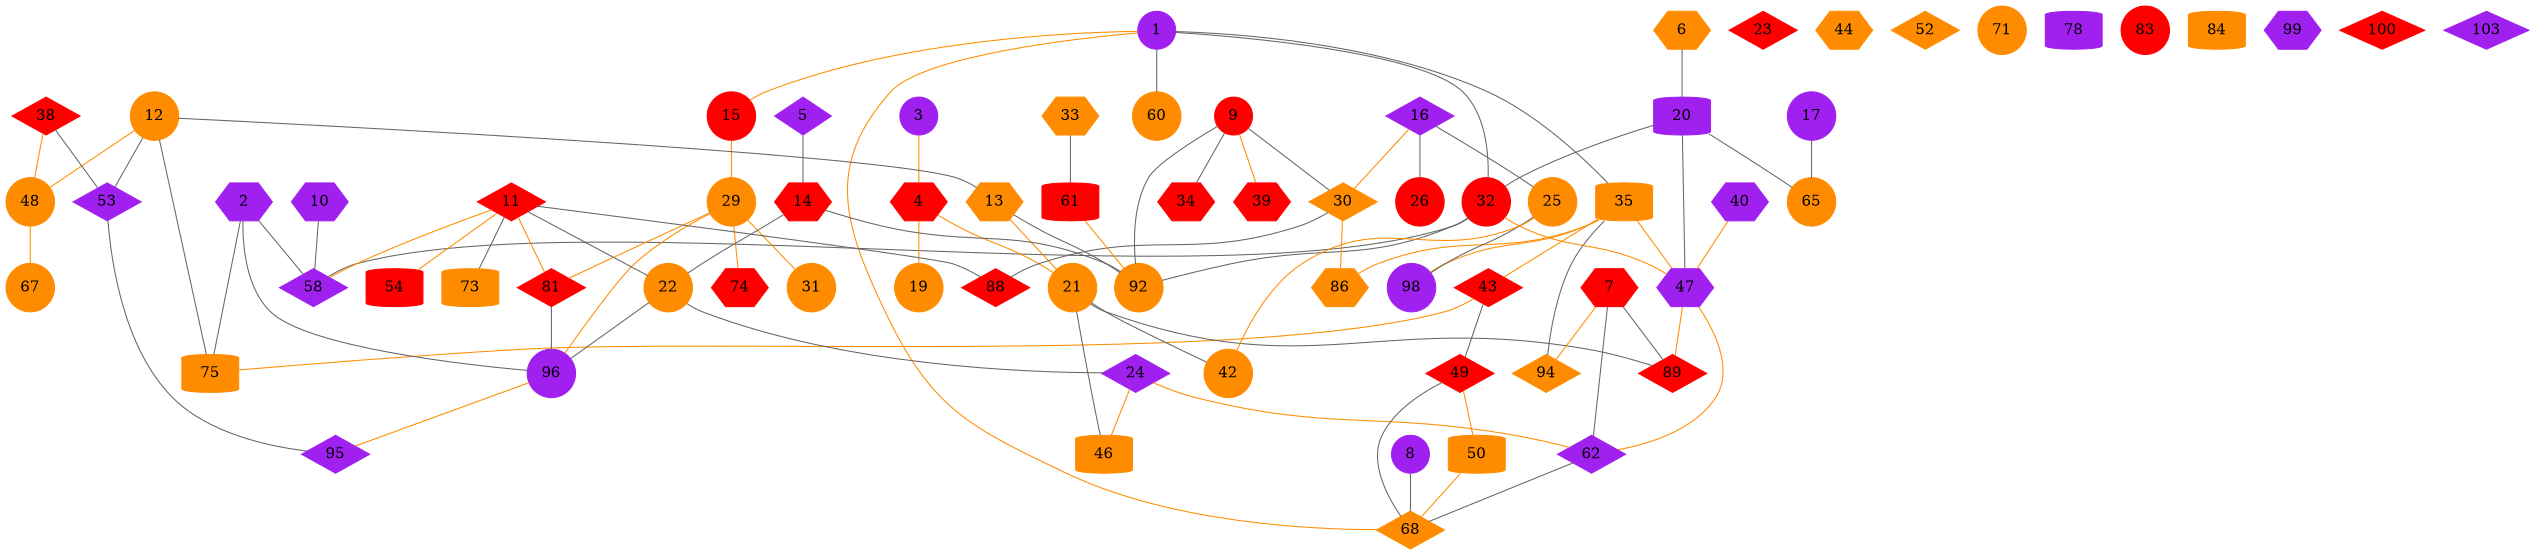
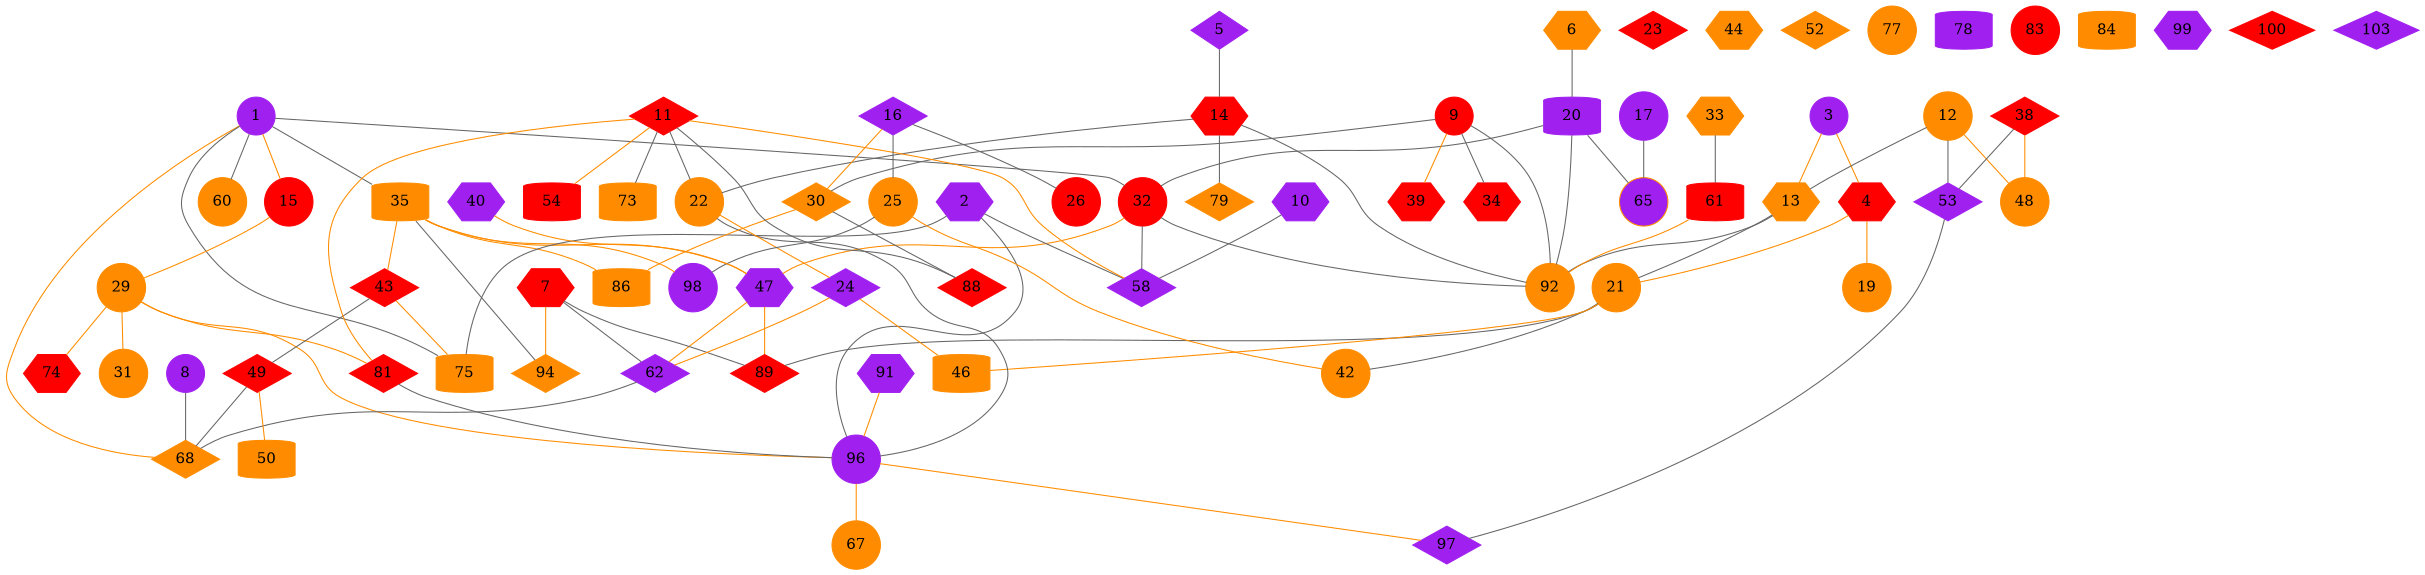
(2002, 30) -> (1892, 30)
none -> (1810, 158)
none -> (1219, 202)
(1684, 202) -> (1568, 200)
(1812, 202) -> (1644, 202)
(1024, 234) -> (1706, 249)
(30, 245) -> (856, 502)
(183, 247) -> (245, 285)
(1340, 288) -> (621, 288)
(891, 358) -> (785, 253)
none -> (886, 373)
(1089, 380) -> (1296, 347)
(336, 454) -> (1447, 545)
(1441, 495) -> none
